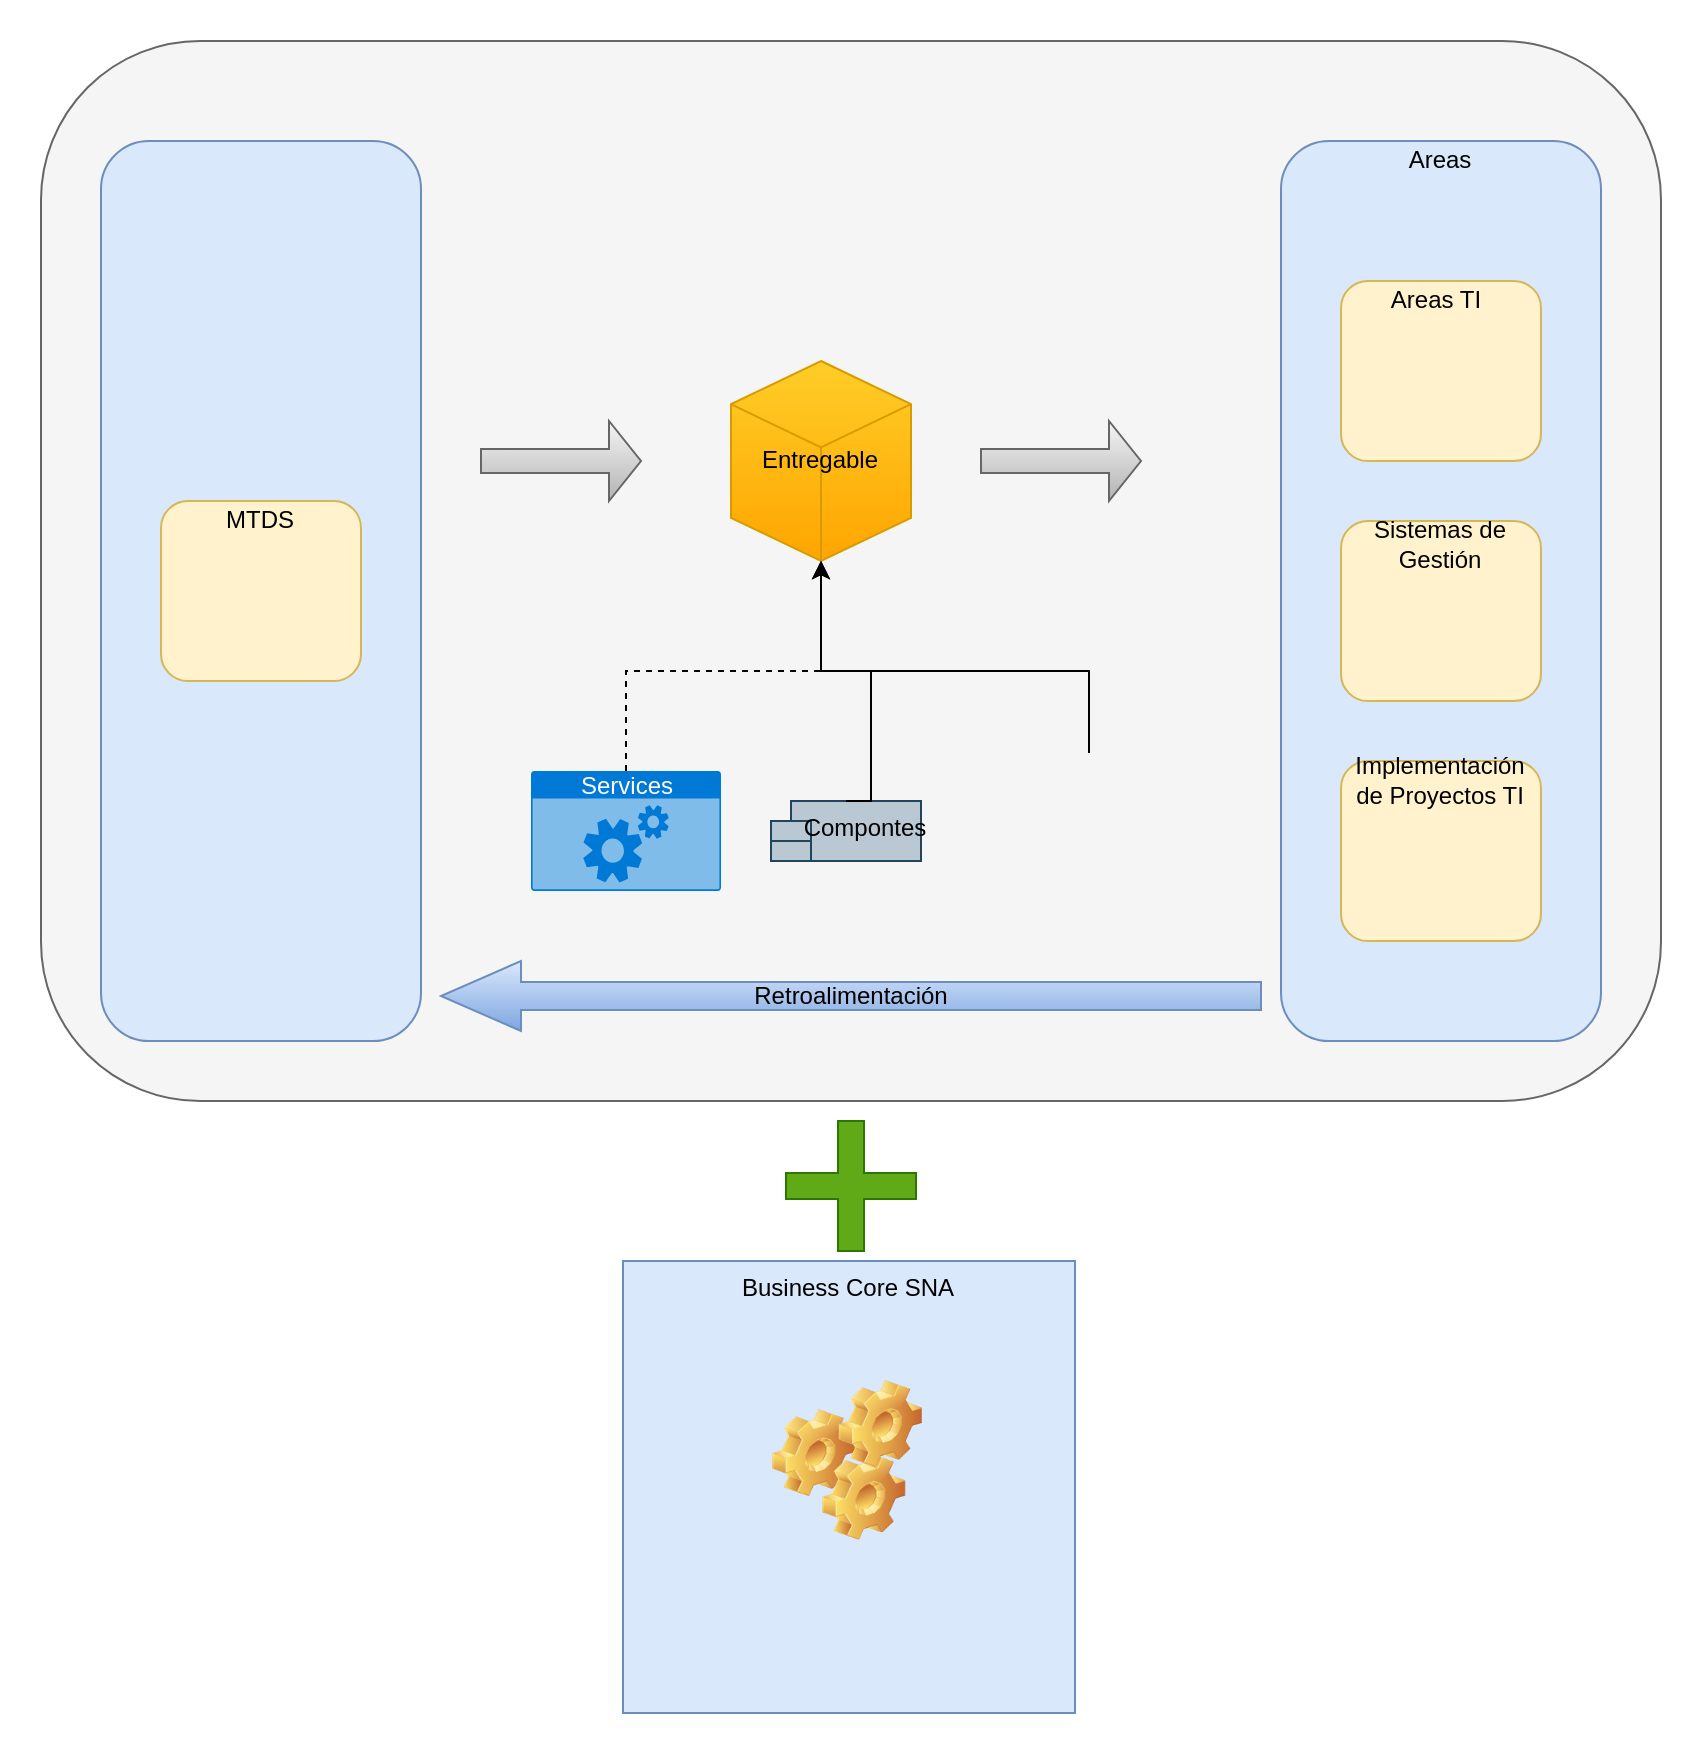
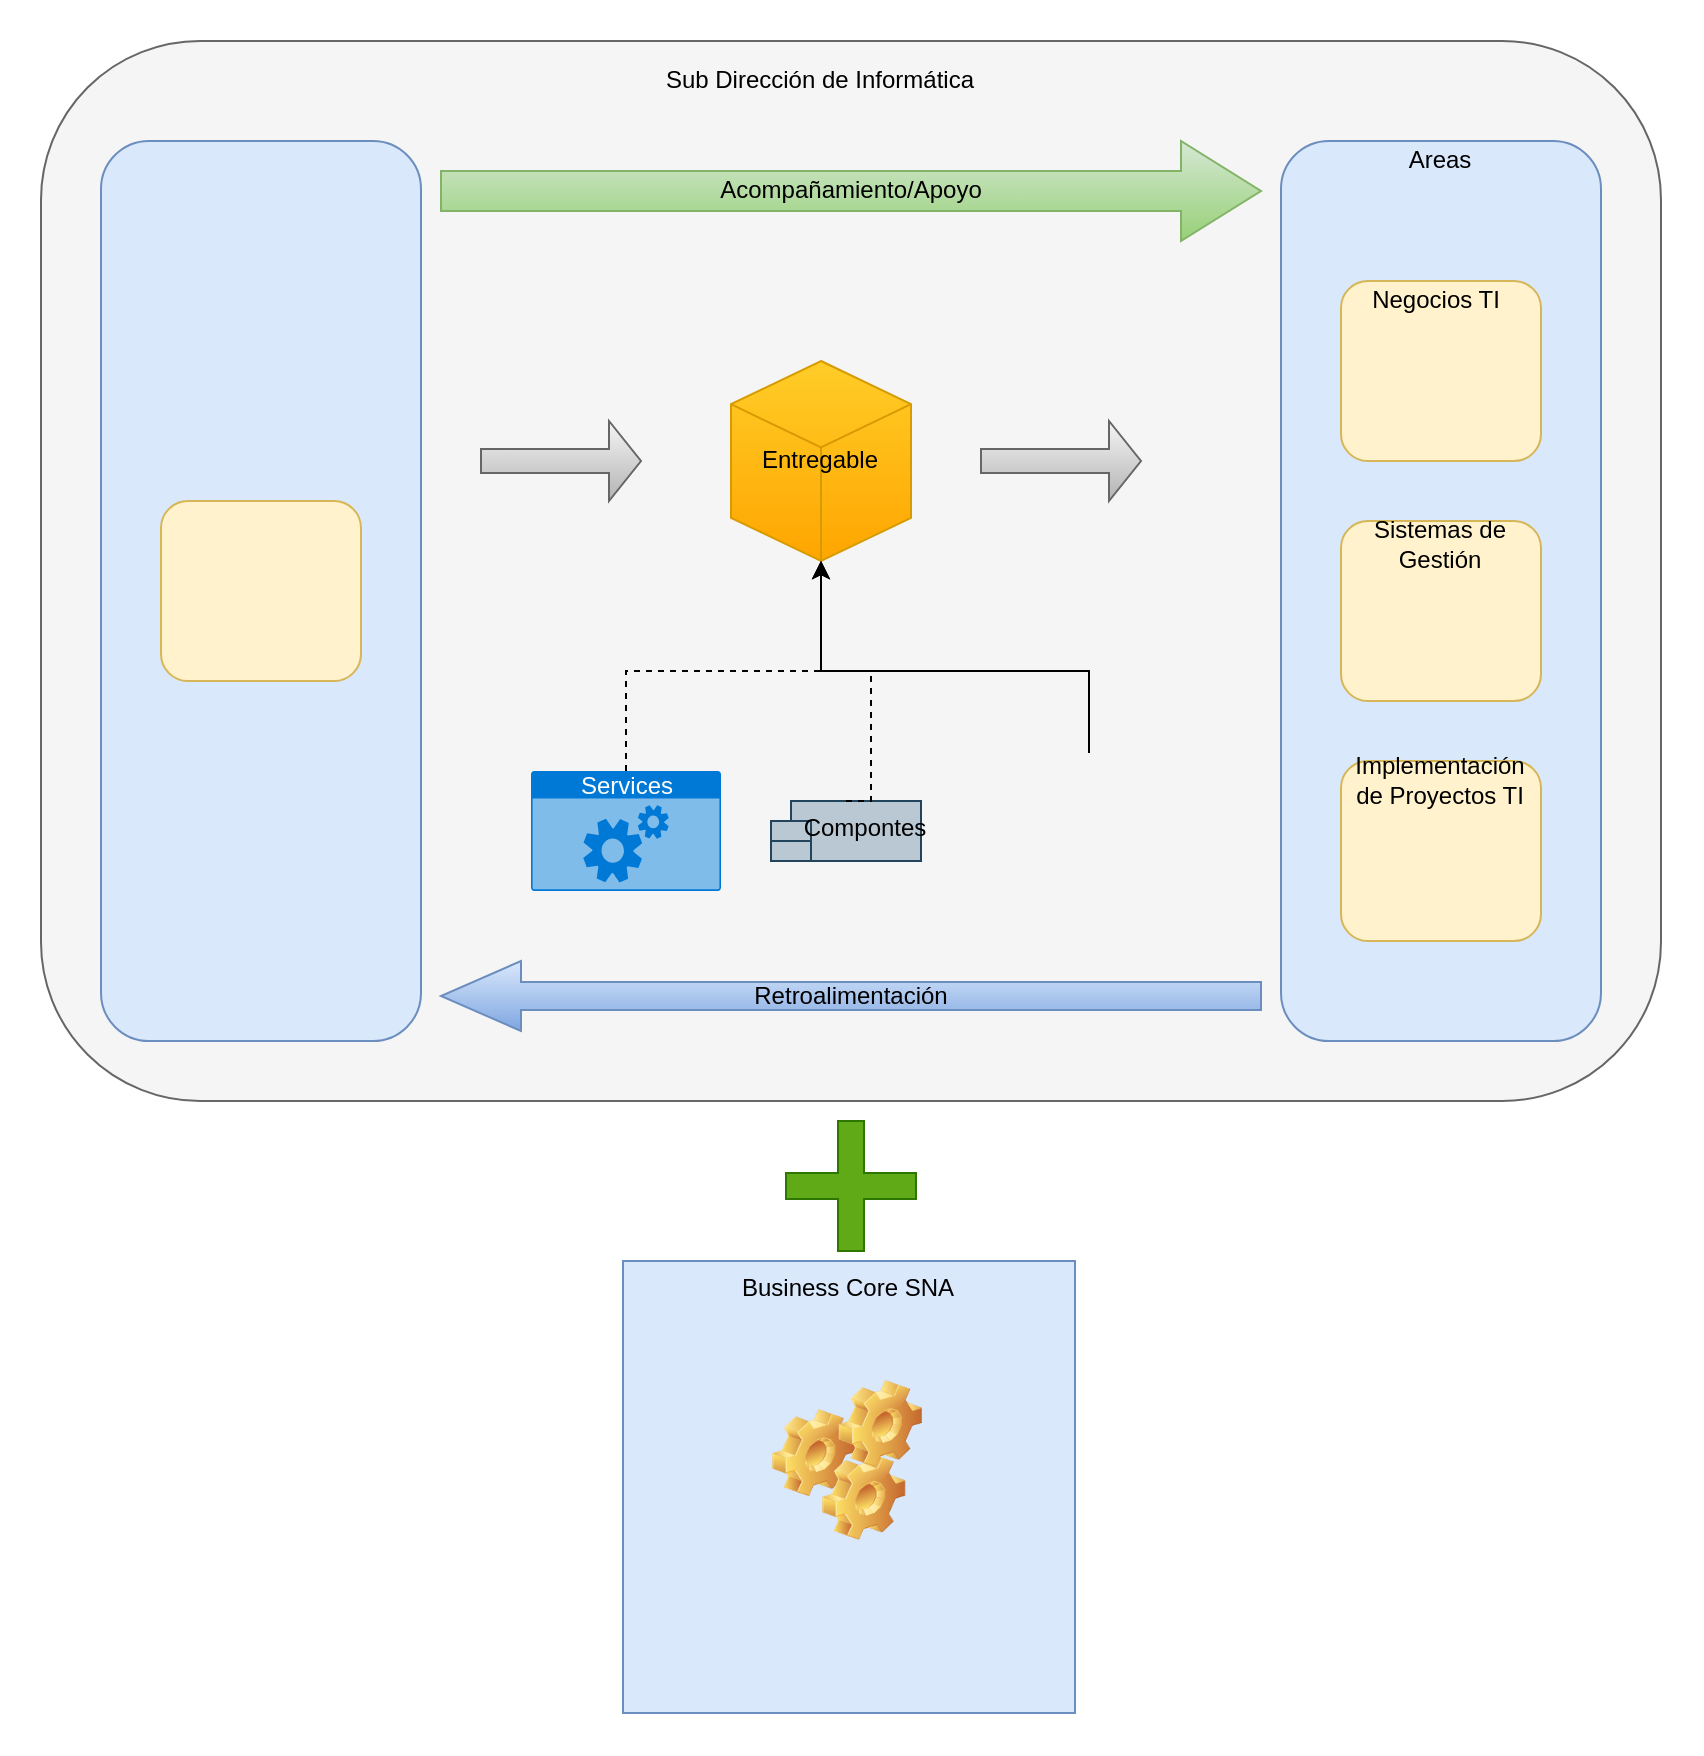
none -> (821, 81)
none -> (851, 191)
(1437, 301) -> (1437, 301)
(261, 521) -> none
(871, 736) -> (871, 736)
